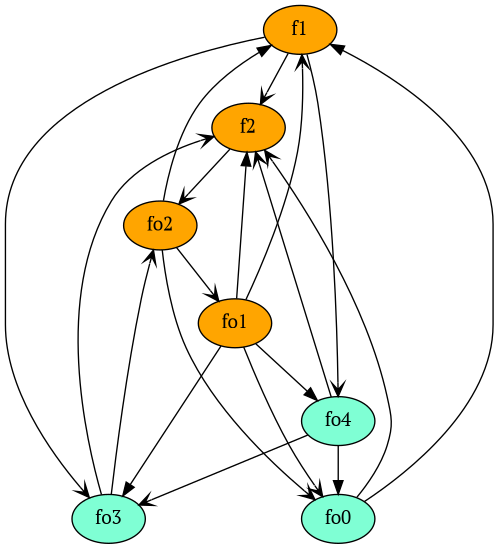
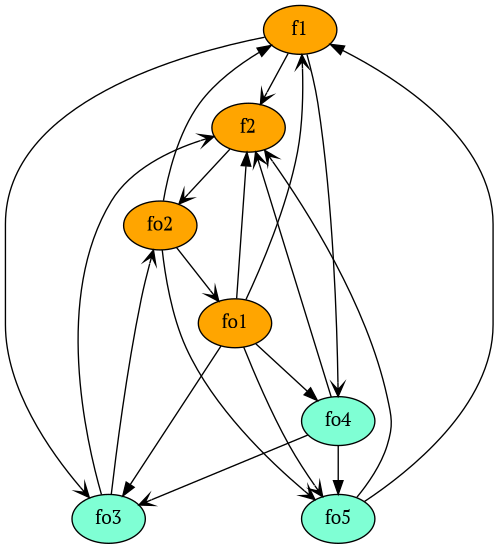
(338, 519) -> (338, 519)
